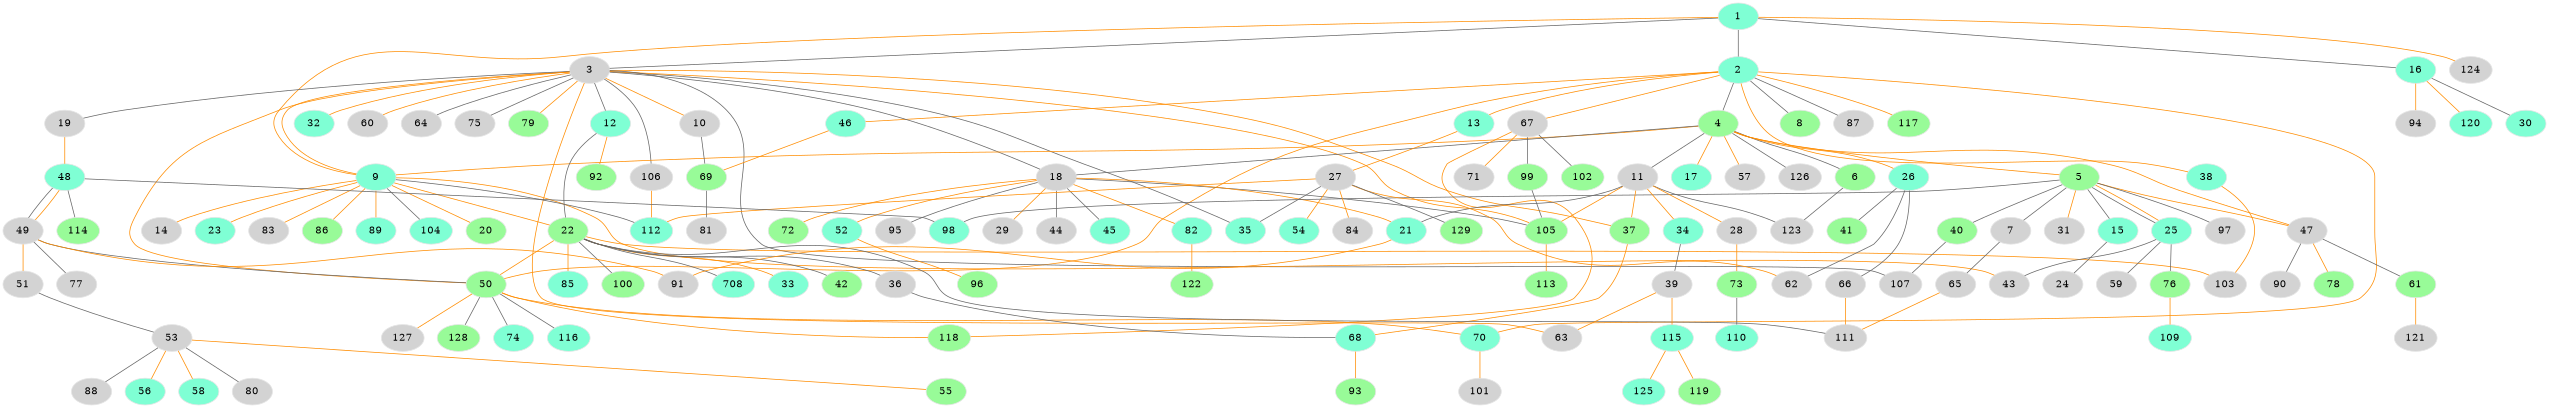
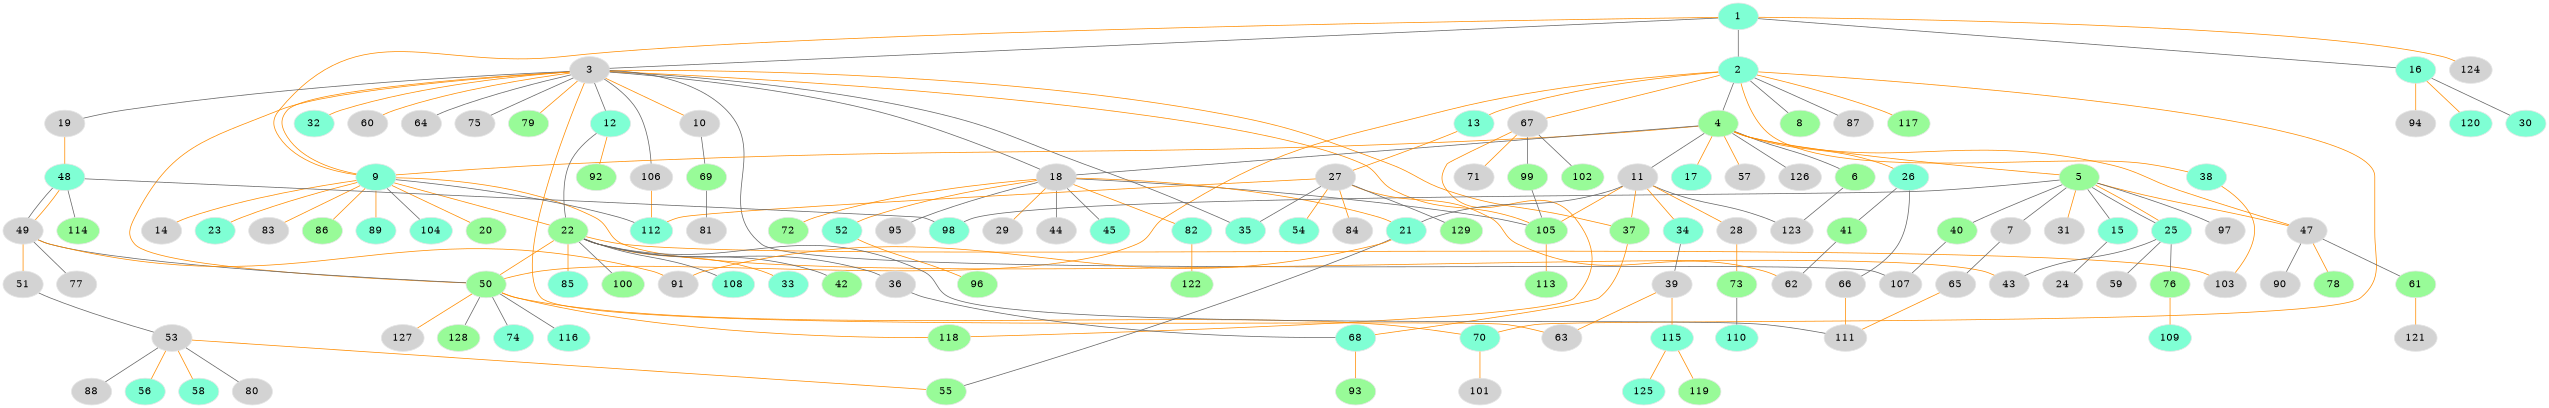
(846, 124) -> none
(1869, 247) -> (1819, 258)
(733, 284) -> (733, 284)
none -> (1190, 314)
